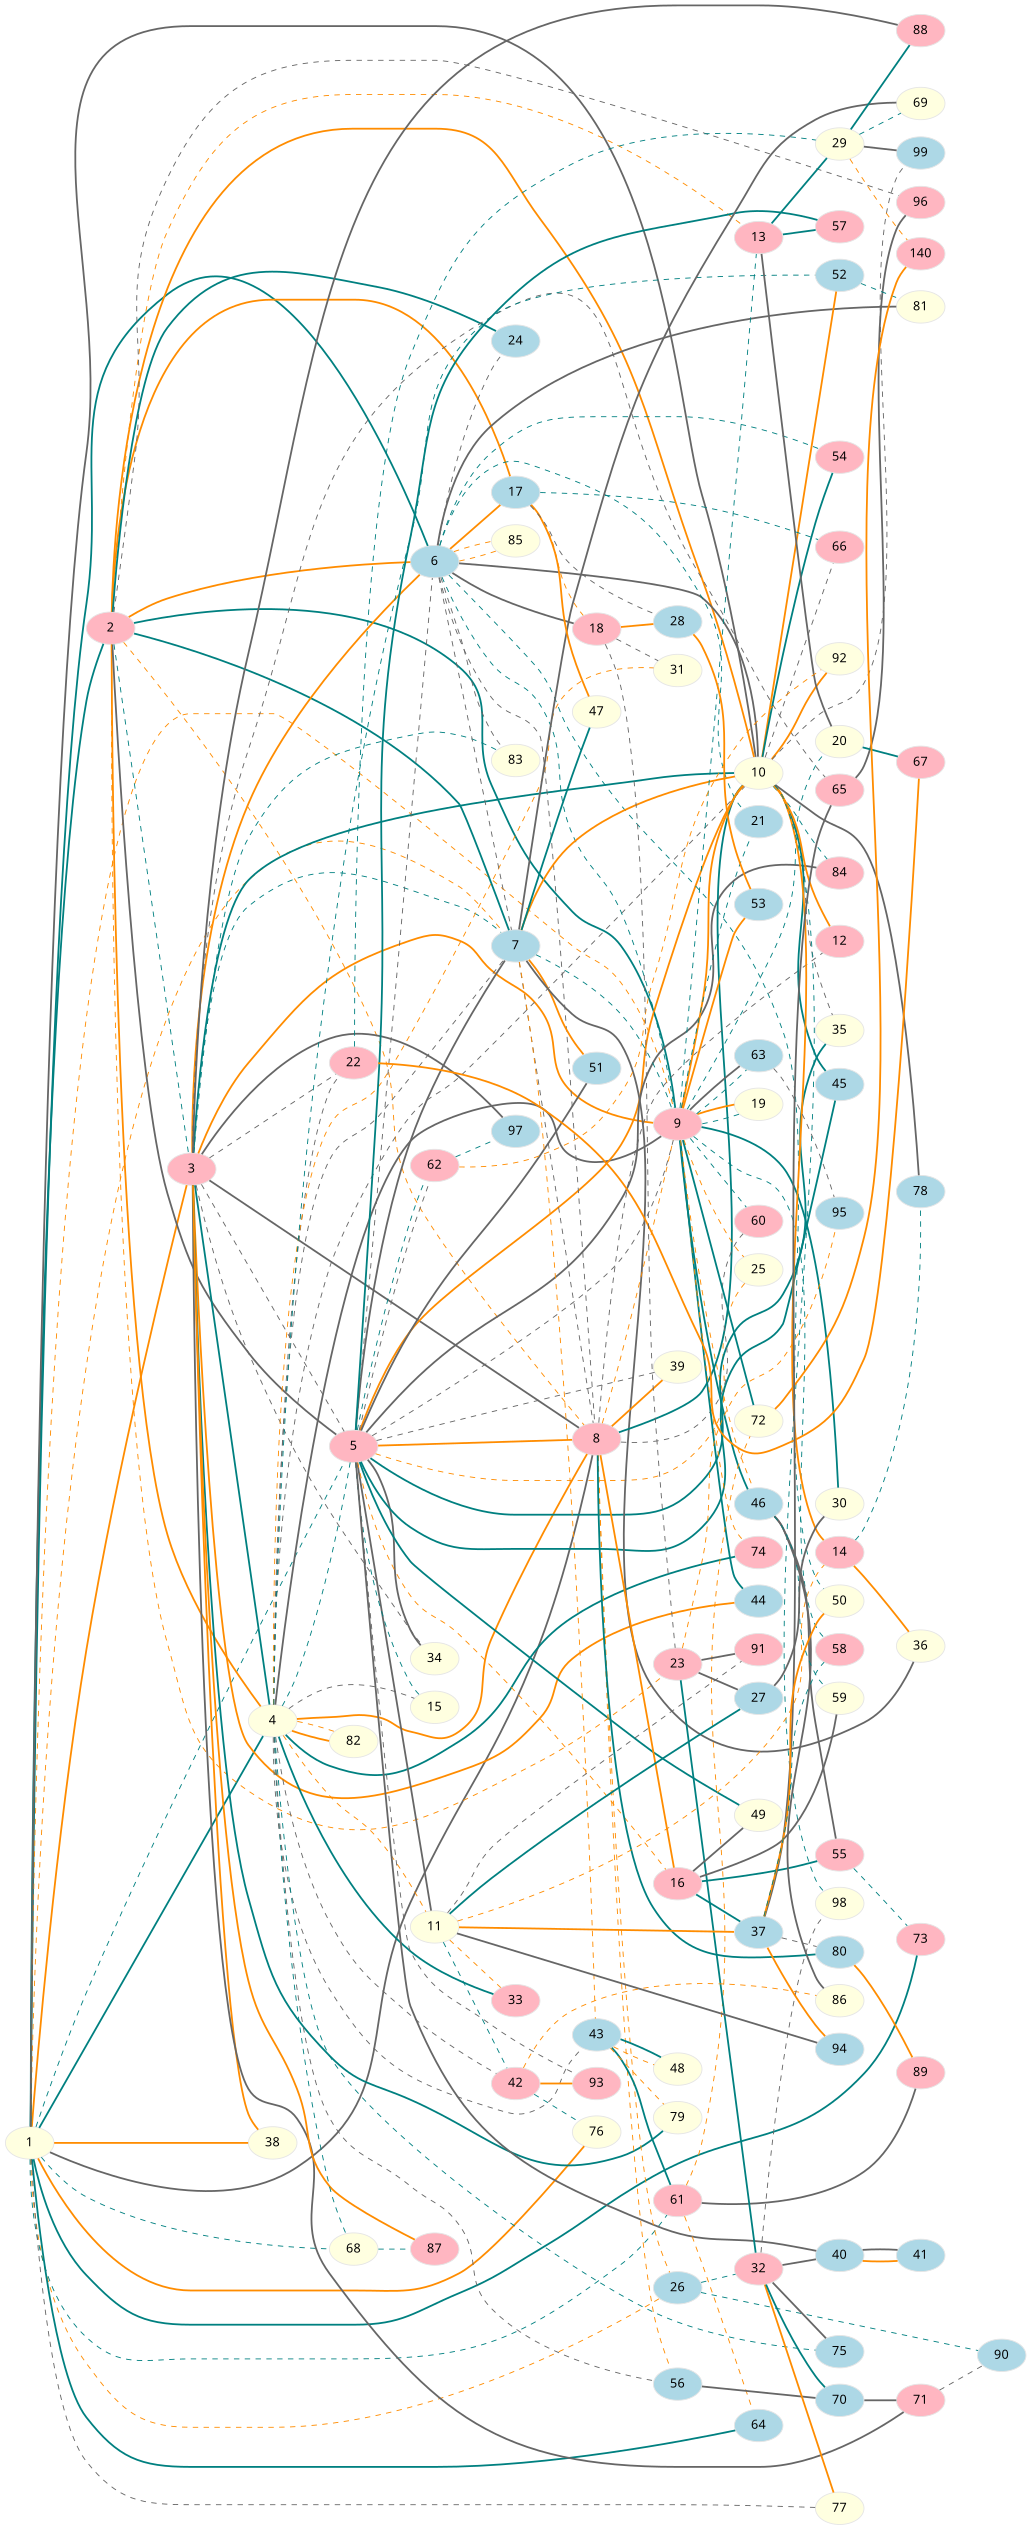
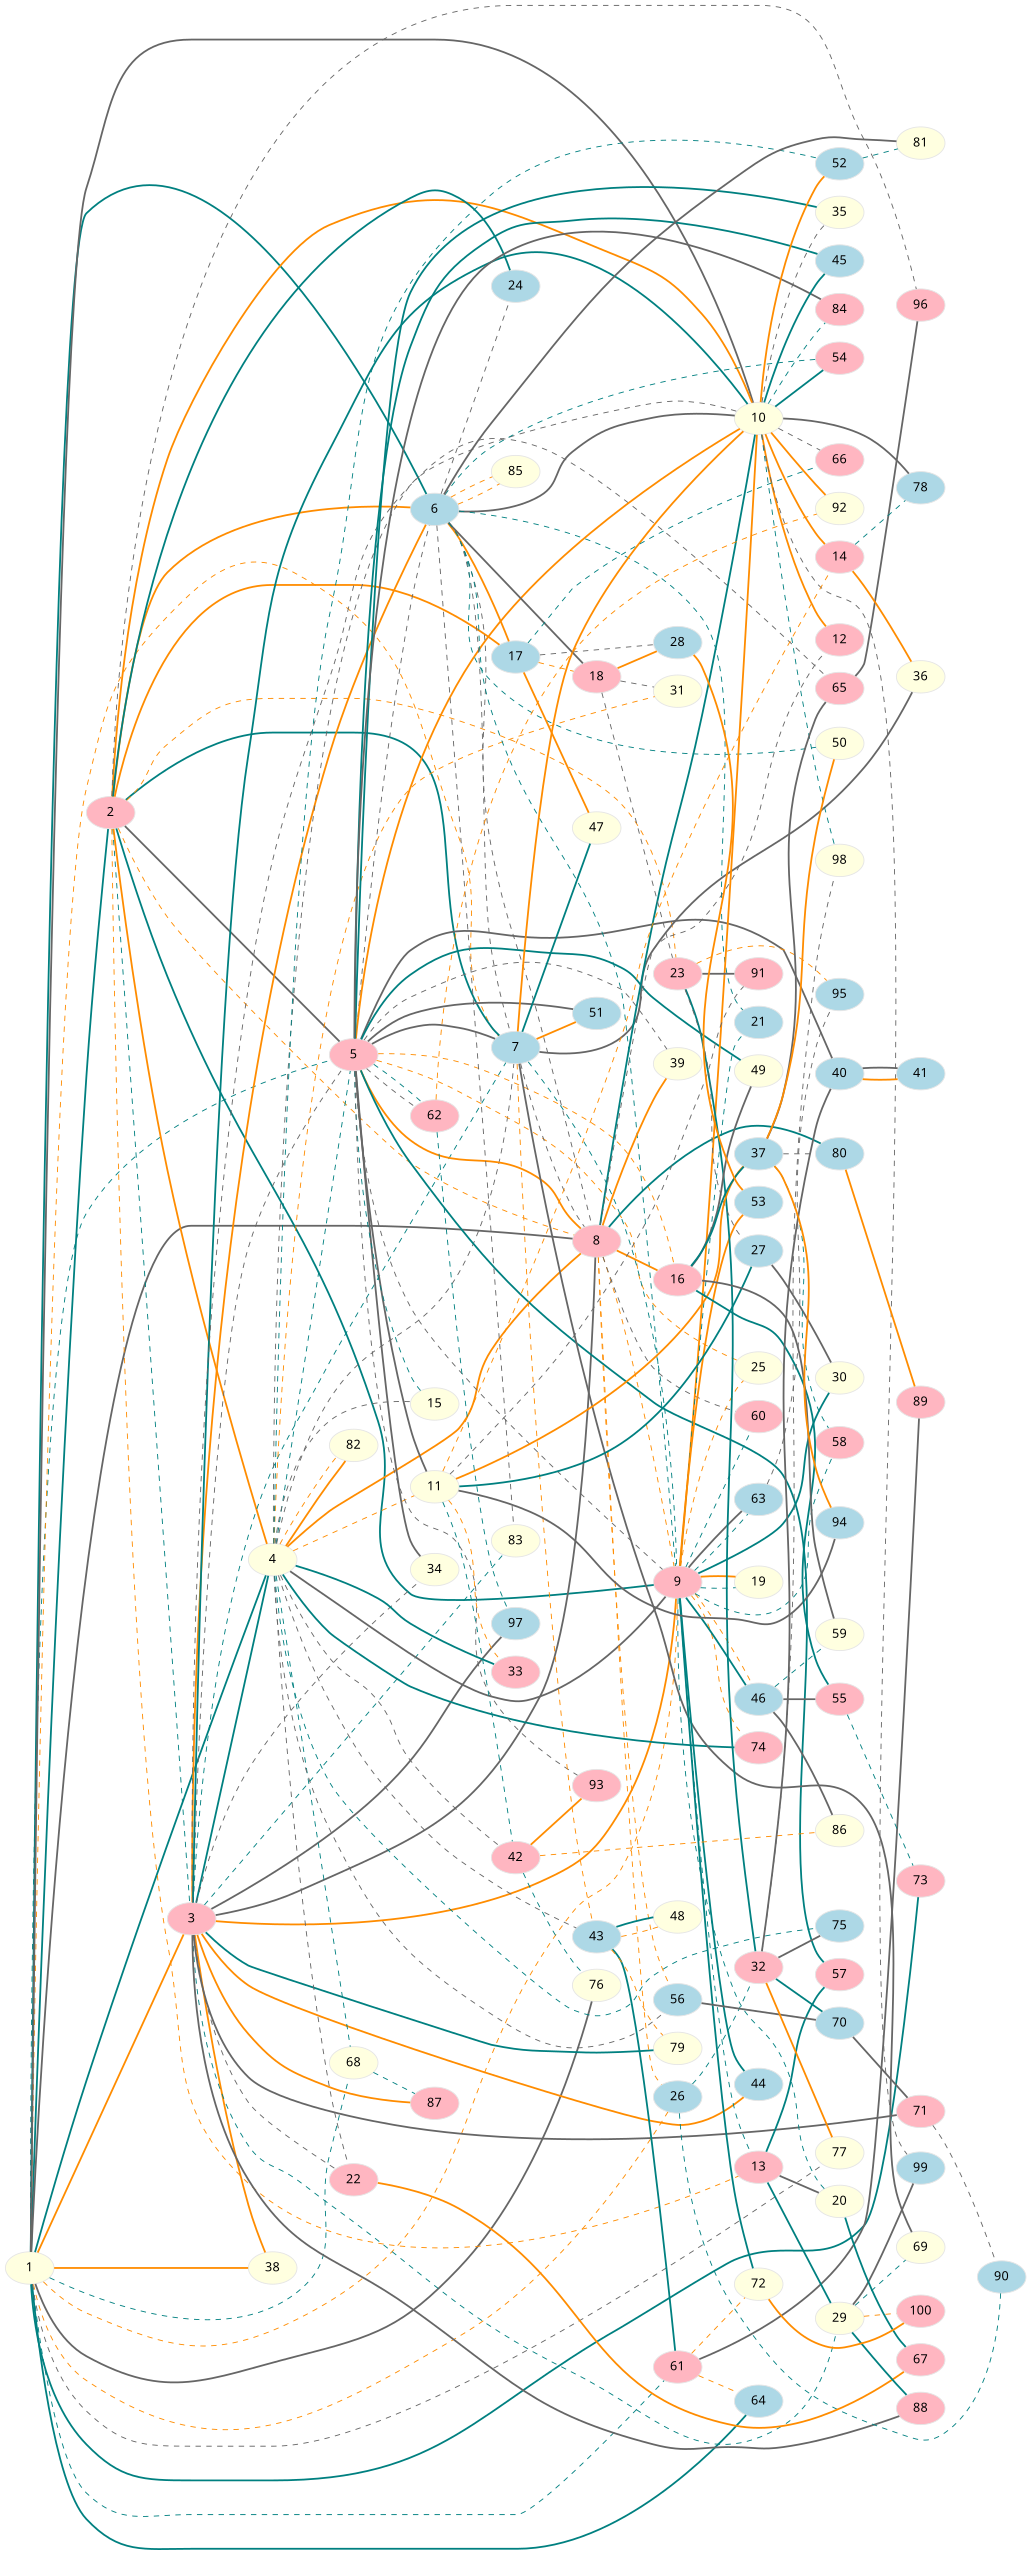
(921, 254) -> (921, 2311)
(383, 477) -> (454, 2301)
(721, 1682) -> (712, 1115)
(310, 2290) -> (382, 2329)
